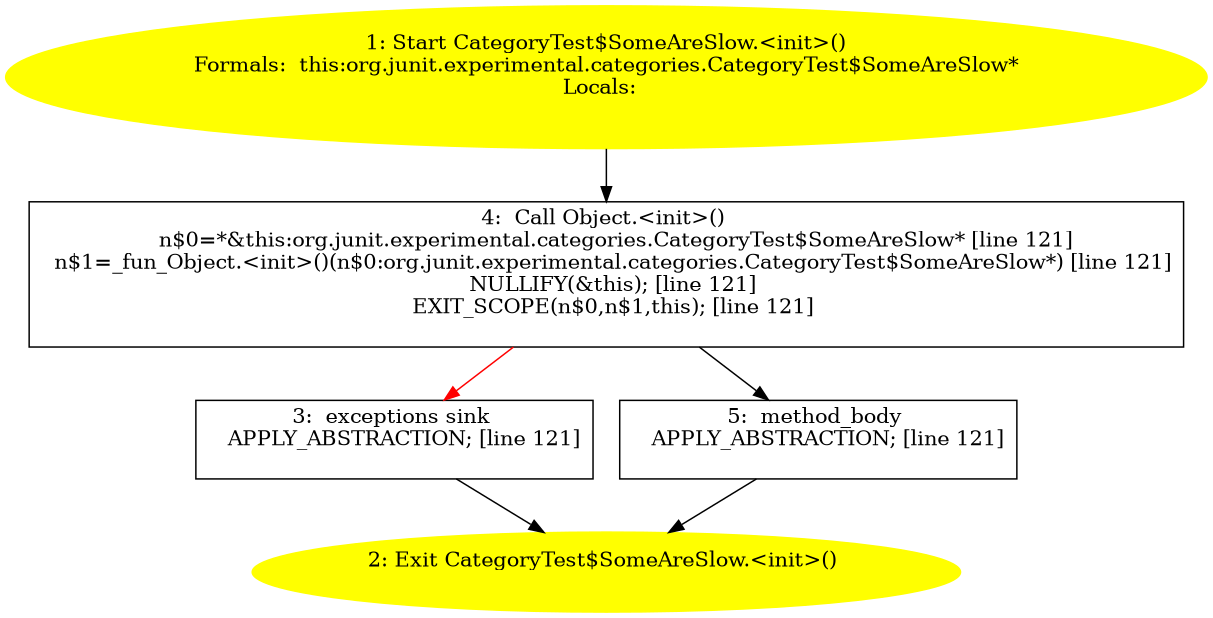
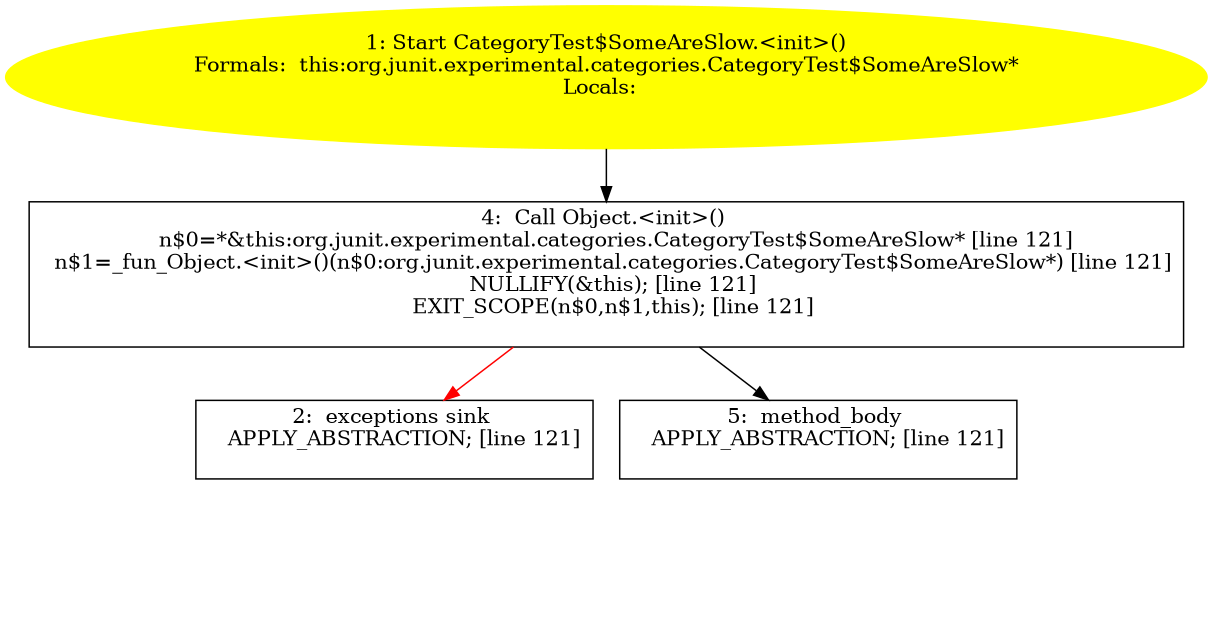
(394, 440) -> (394, 440)
(606, 572) -> none
